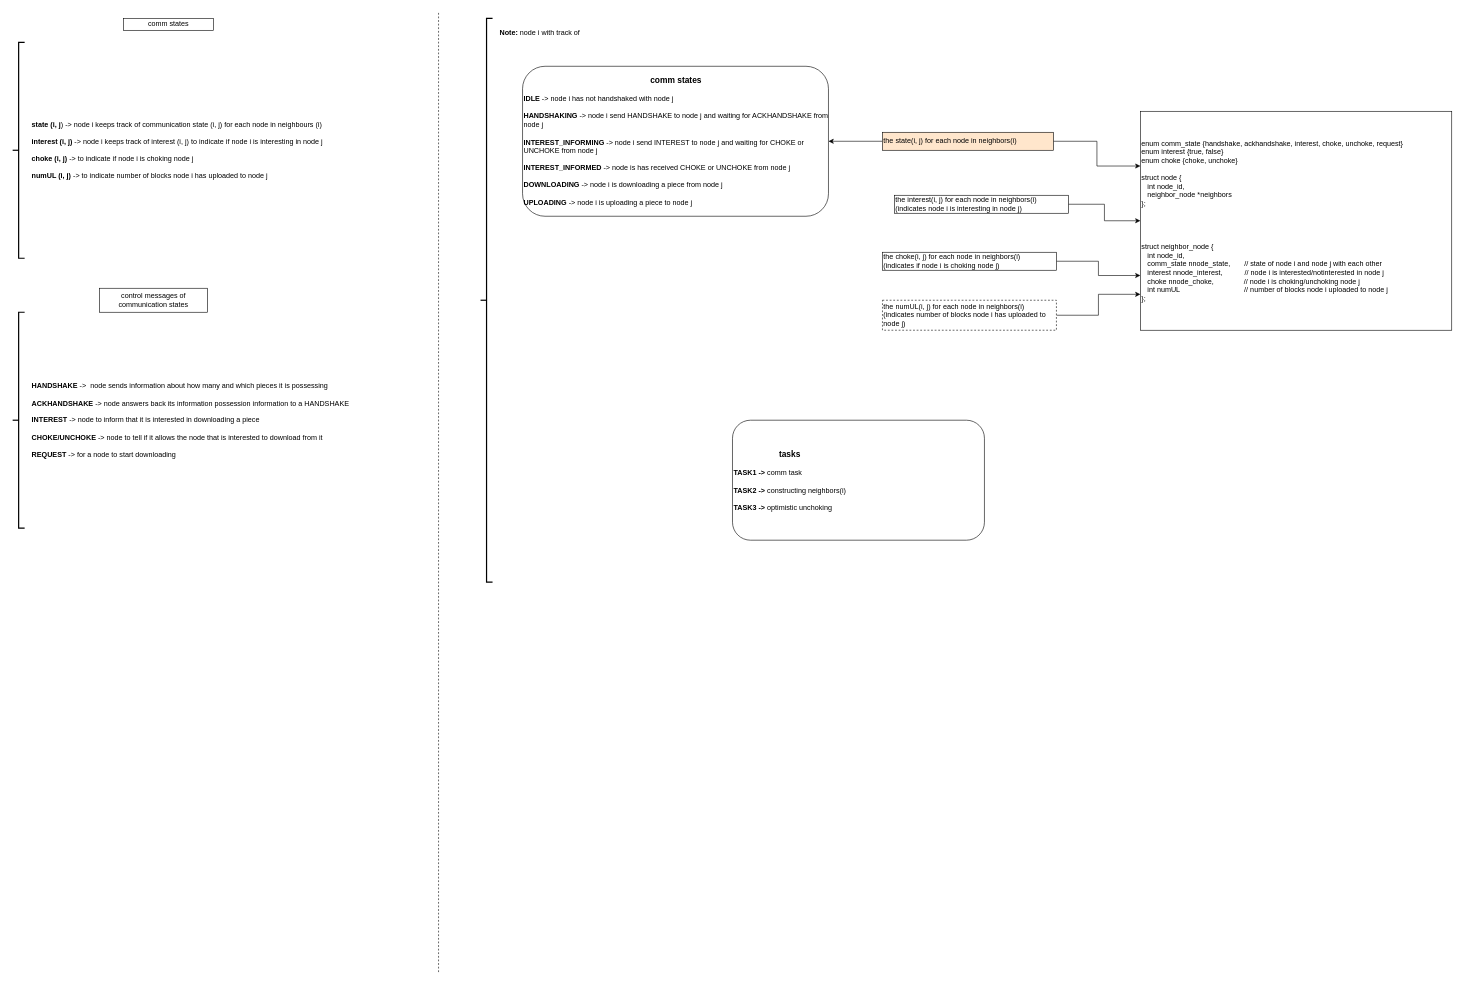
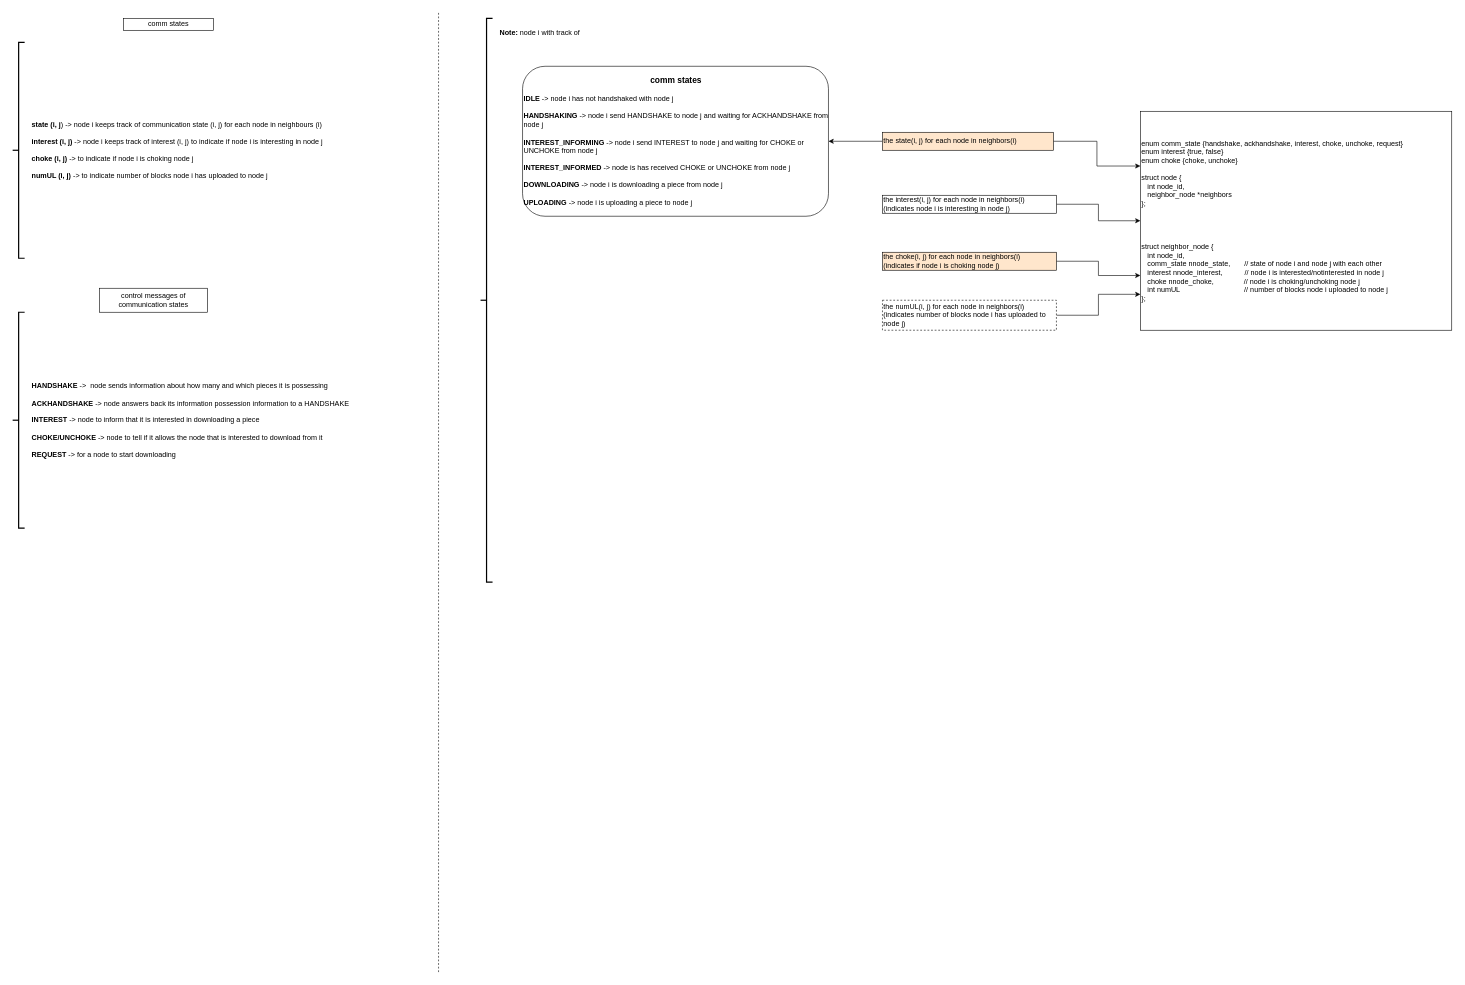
(981, 204) -> (969, 204)
(969, 261) -> (969, 261)
(858, 480) -> none
